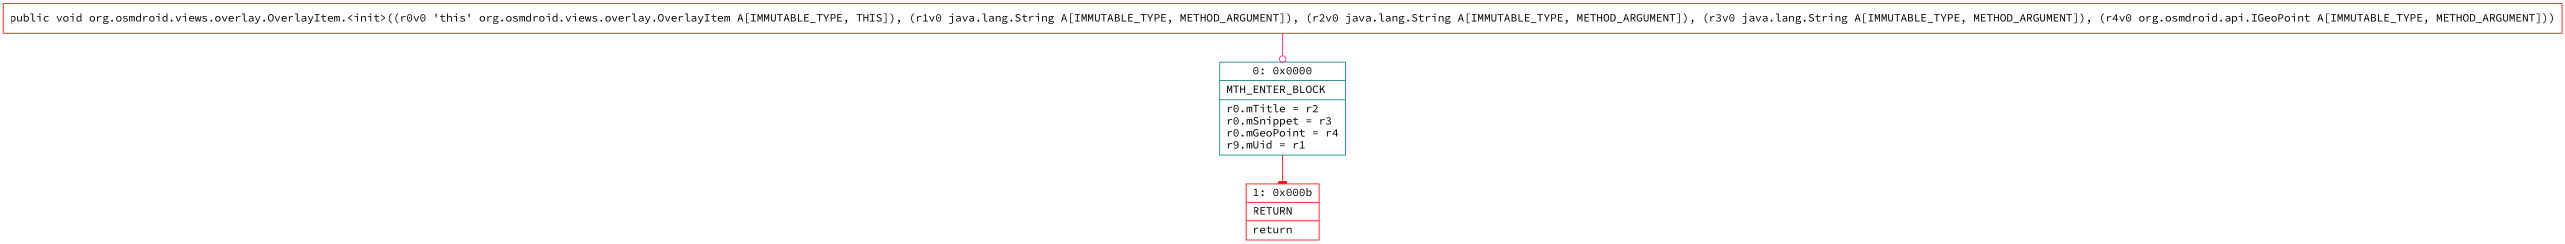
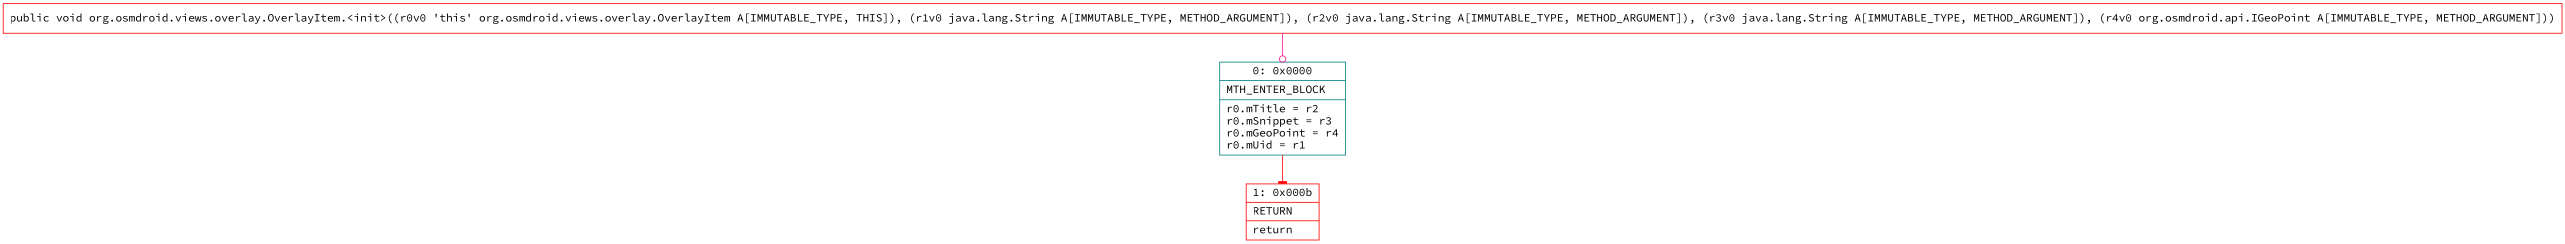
(1266, 145) -> (1266, 145)
